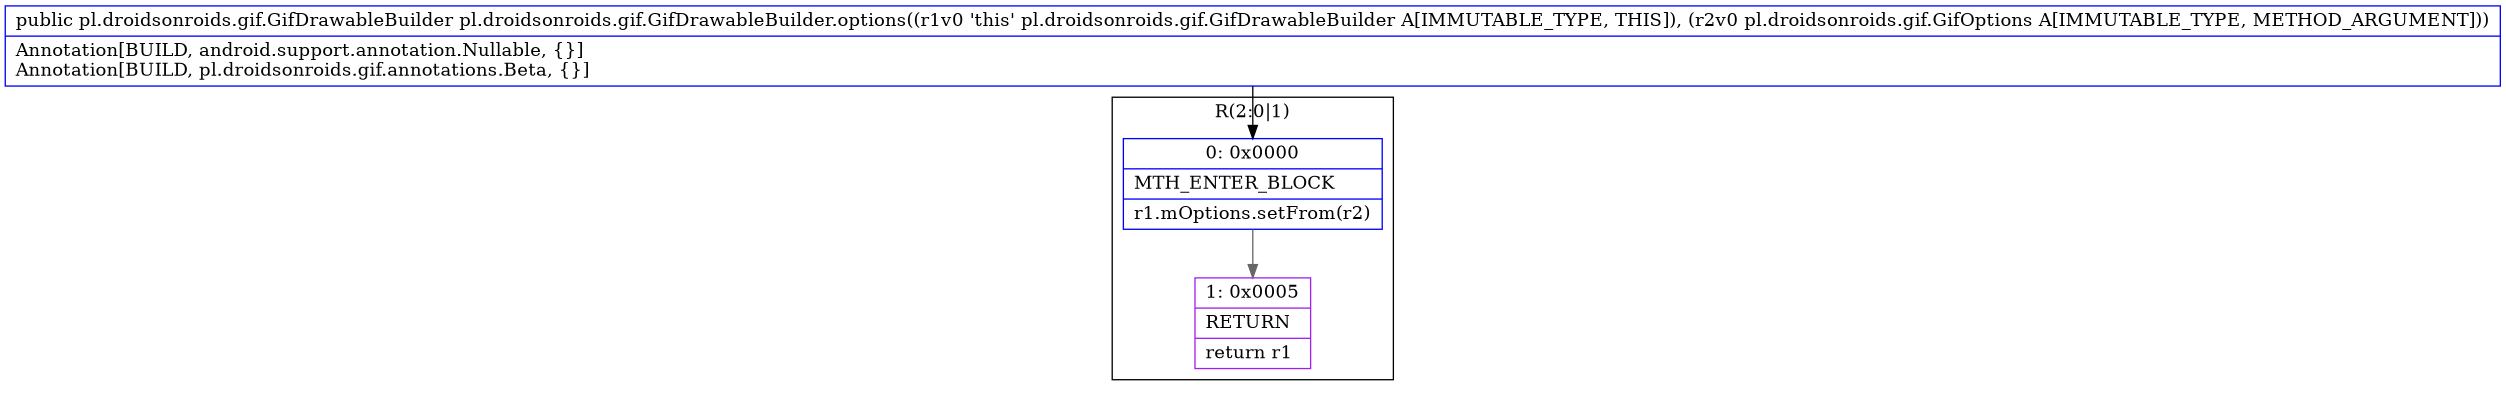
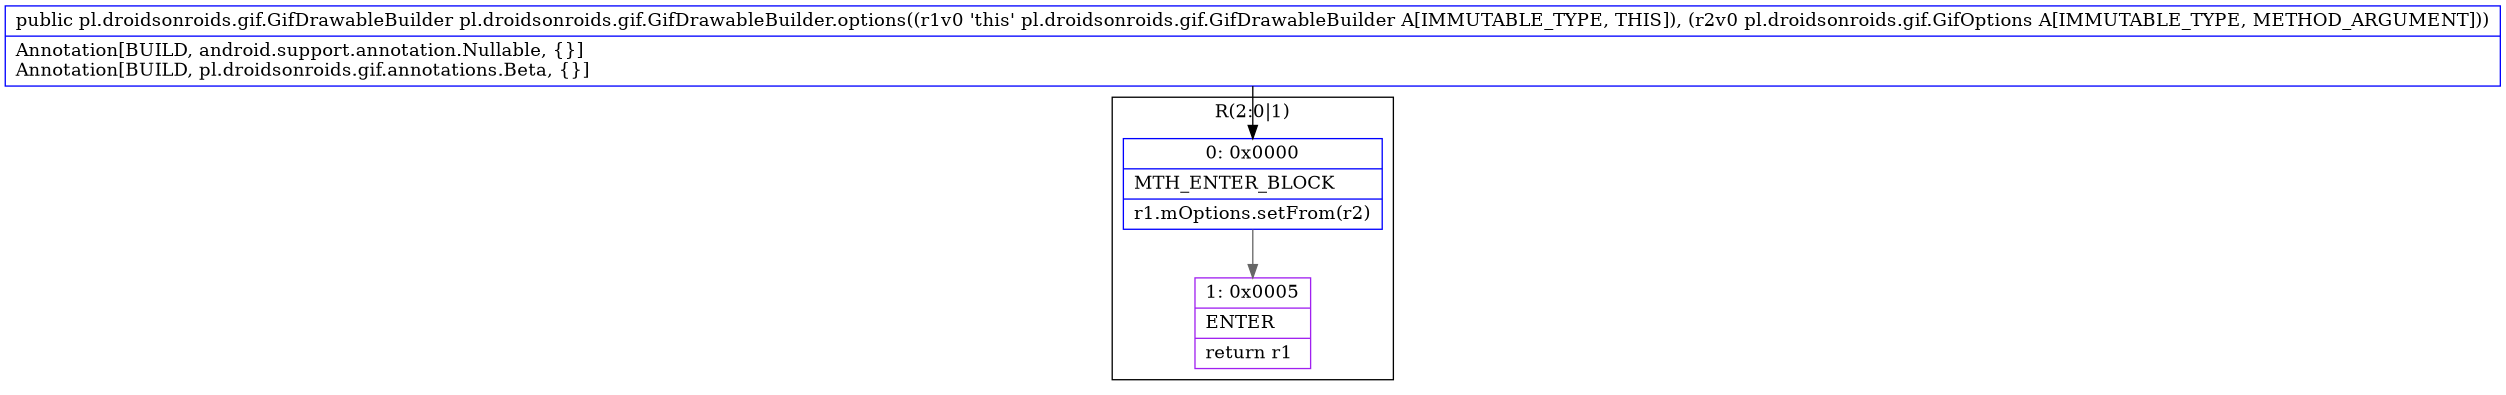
(1248, 323) -> (1240, 323)
